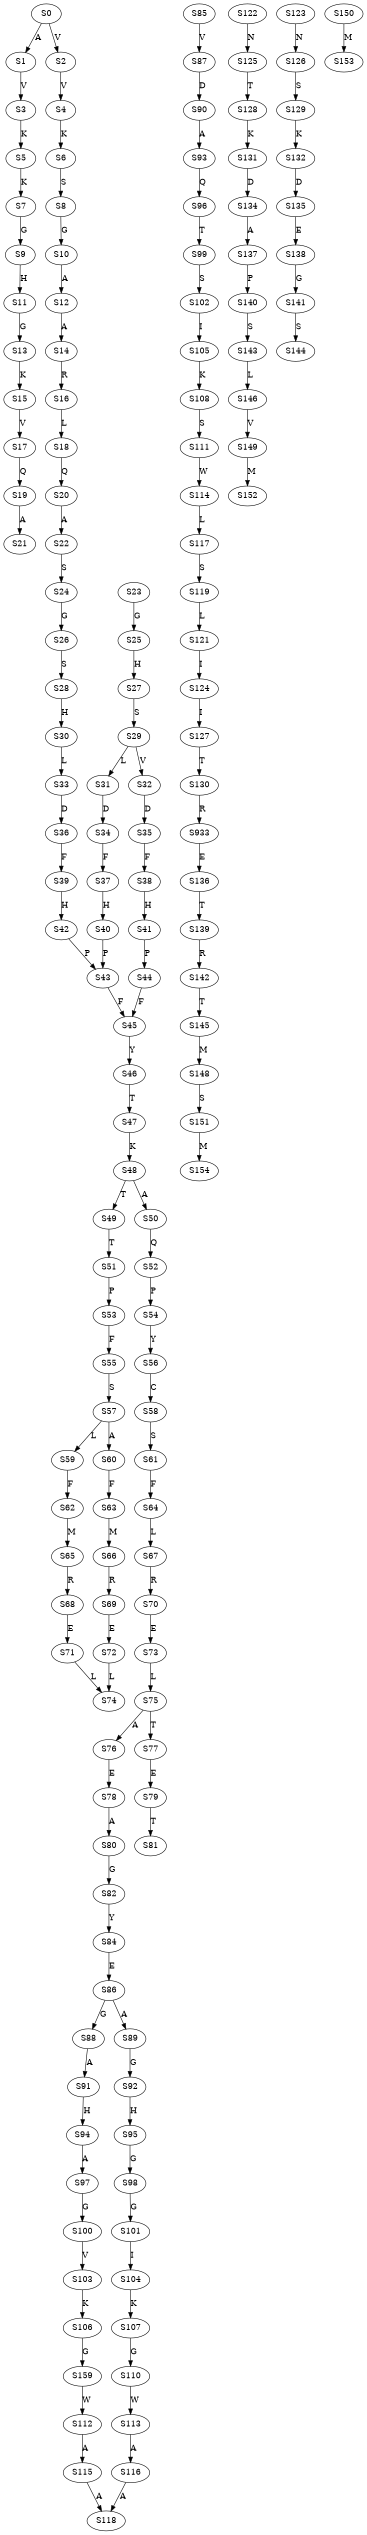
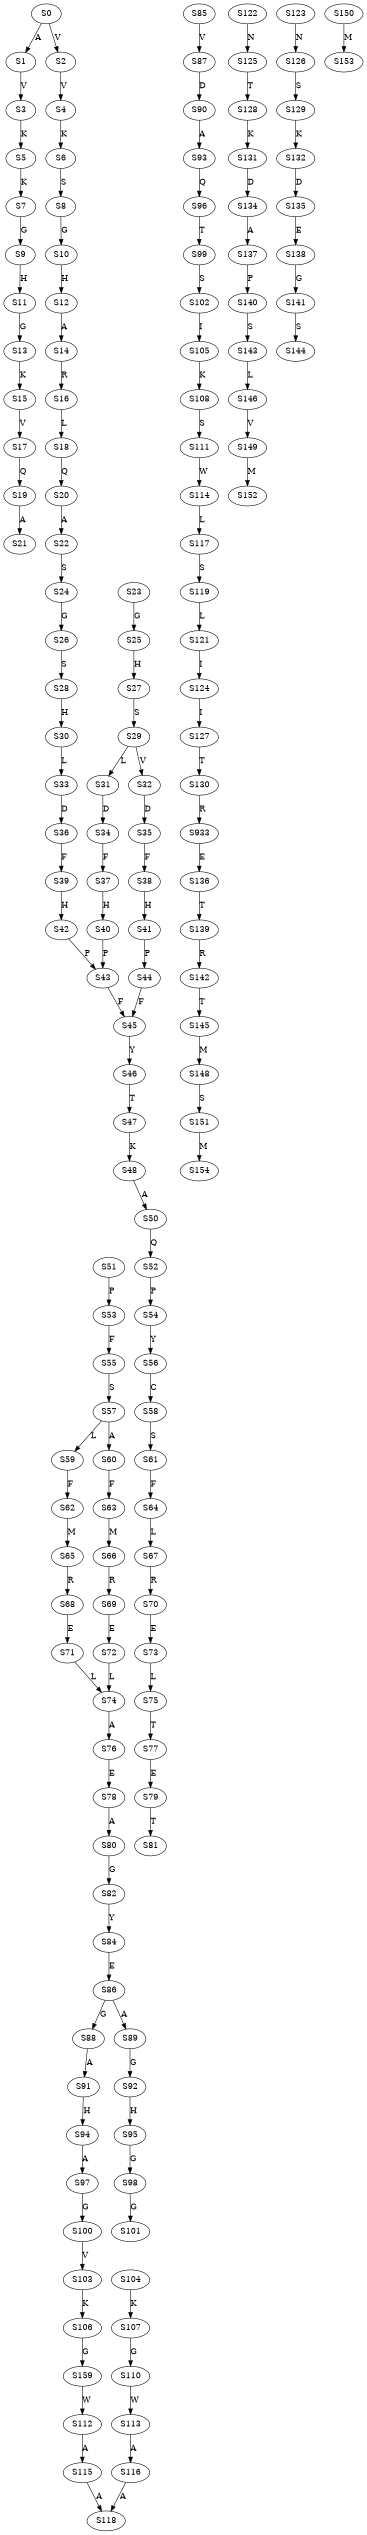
(65, 279) -> (65, 279)
(109, 1219) -> none
(132, 1723) -> (109, 1723)
(131, 2253) -> none
